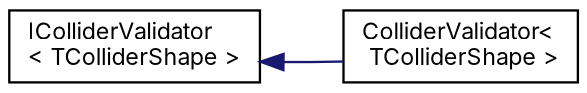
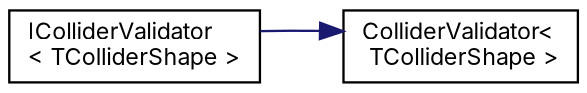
(313, 62) -> (290, 31)
